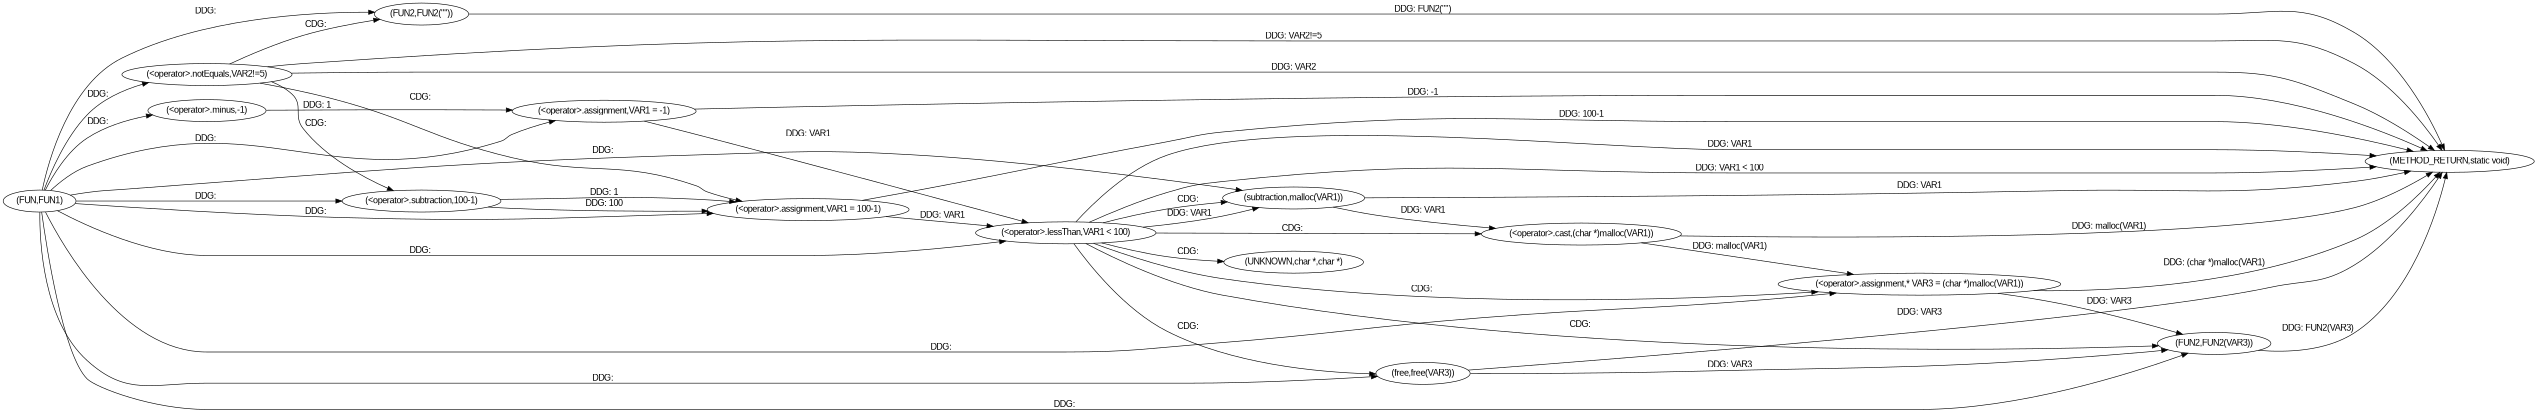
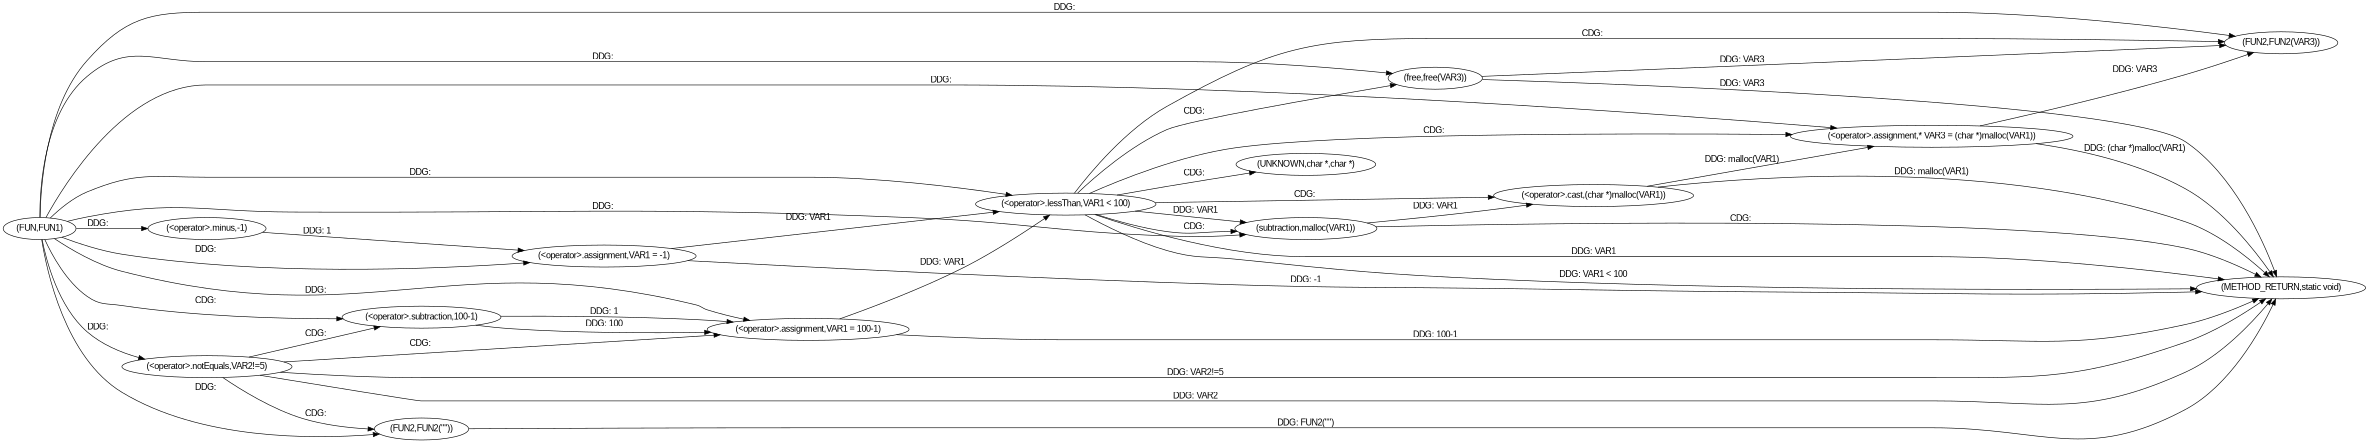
(1919, 186) -> (1742, 219)
(207, 196) -> (207, 301)
(2385, 305) -> none
